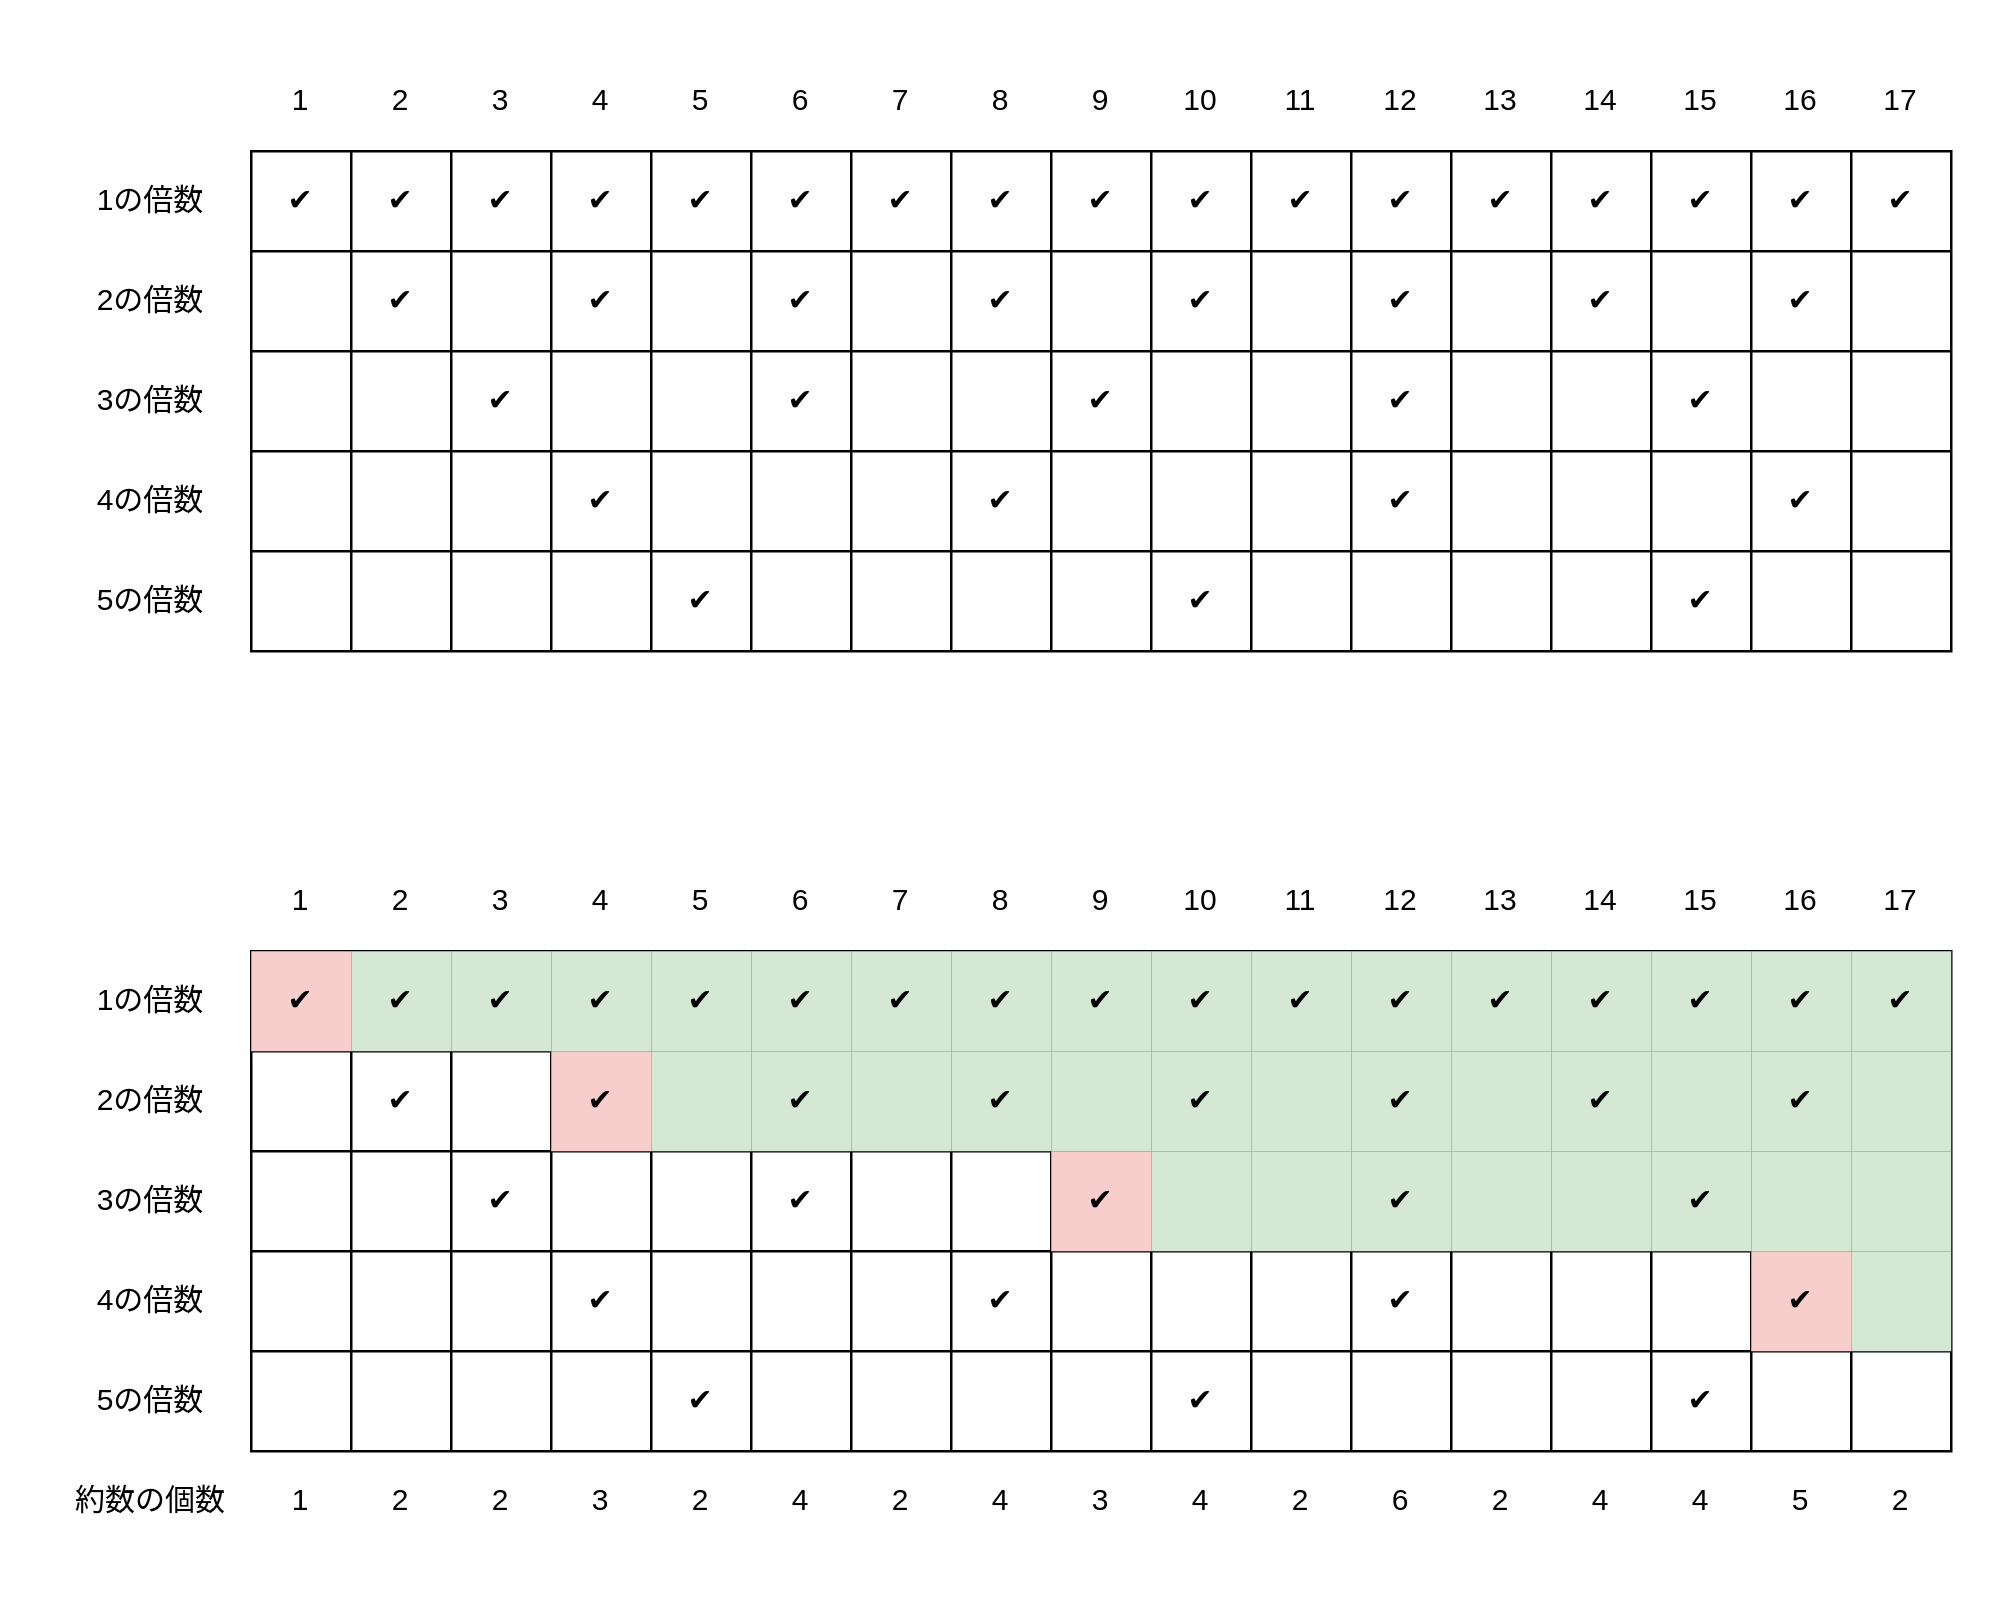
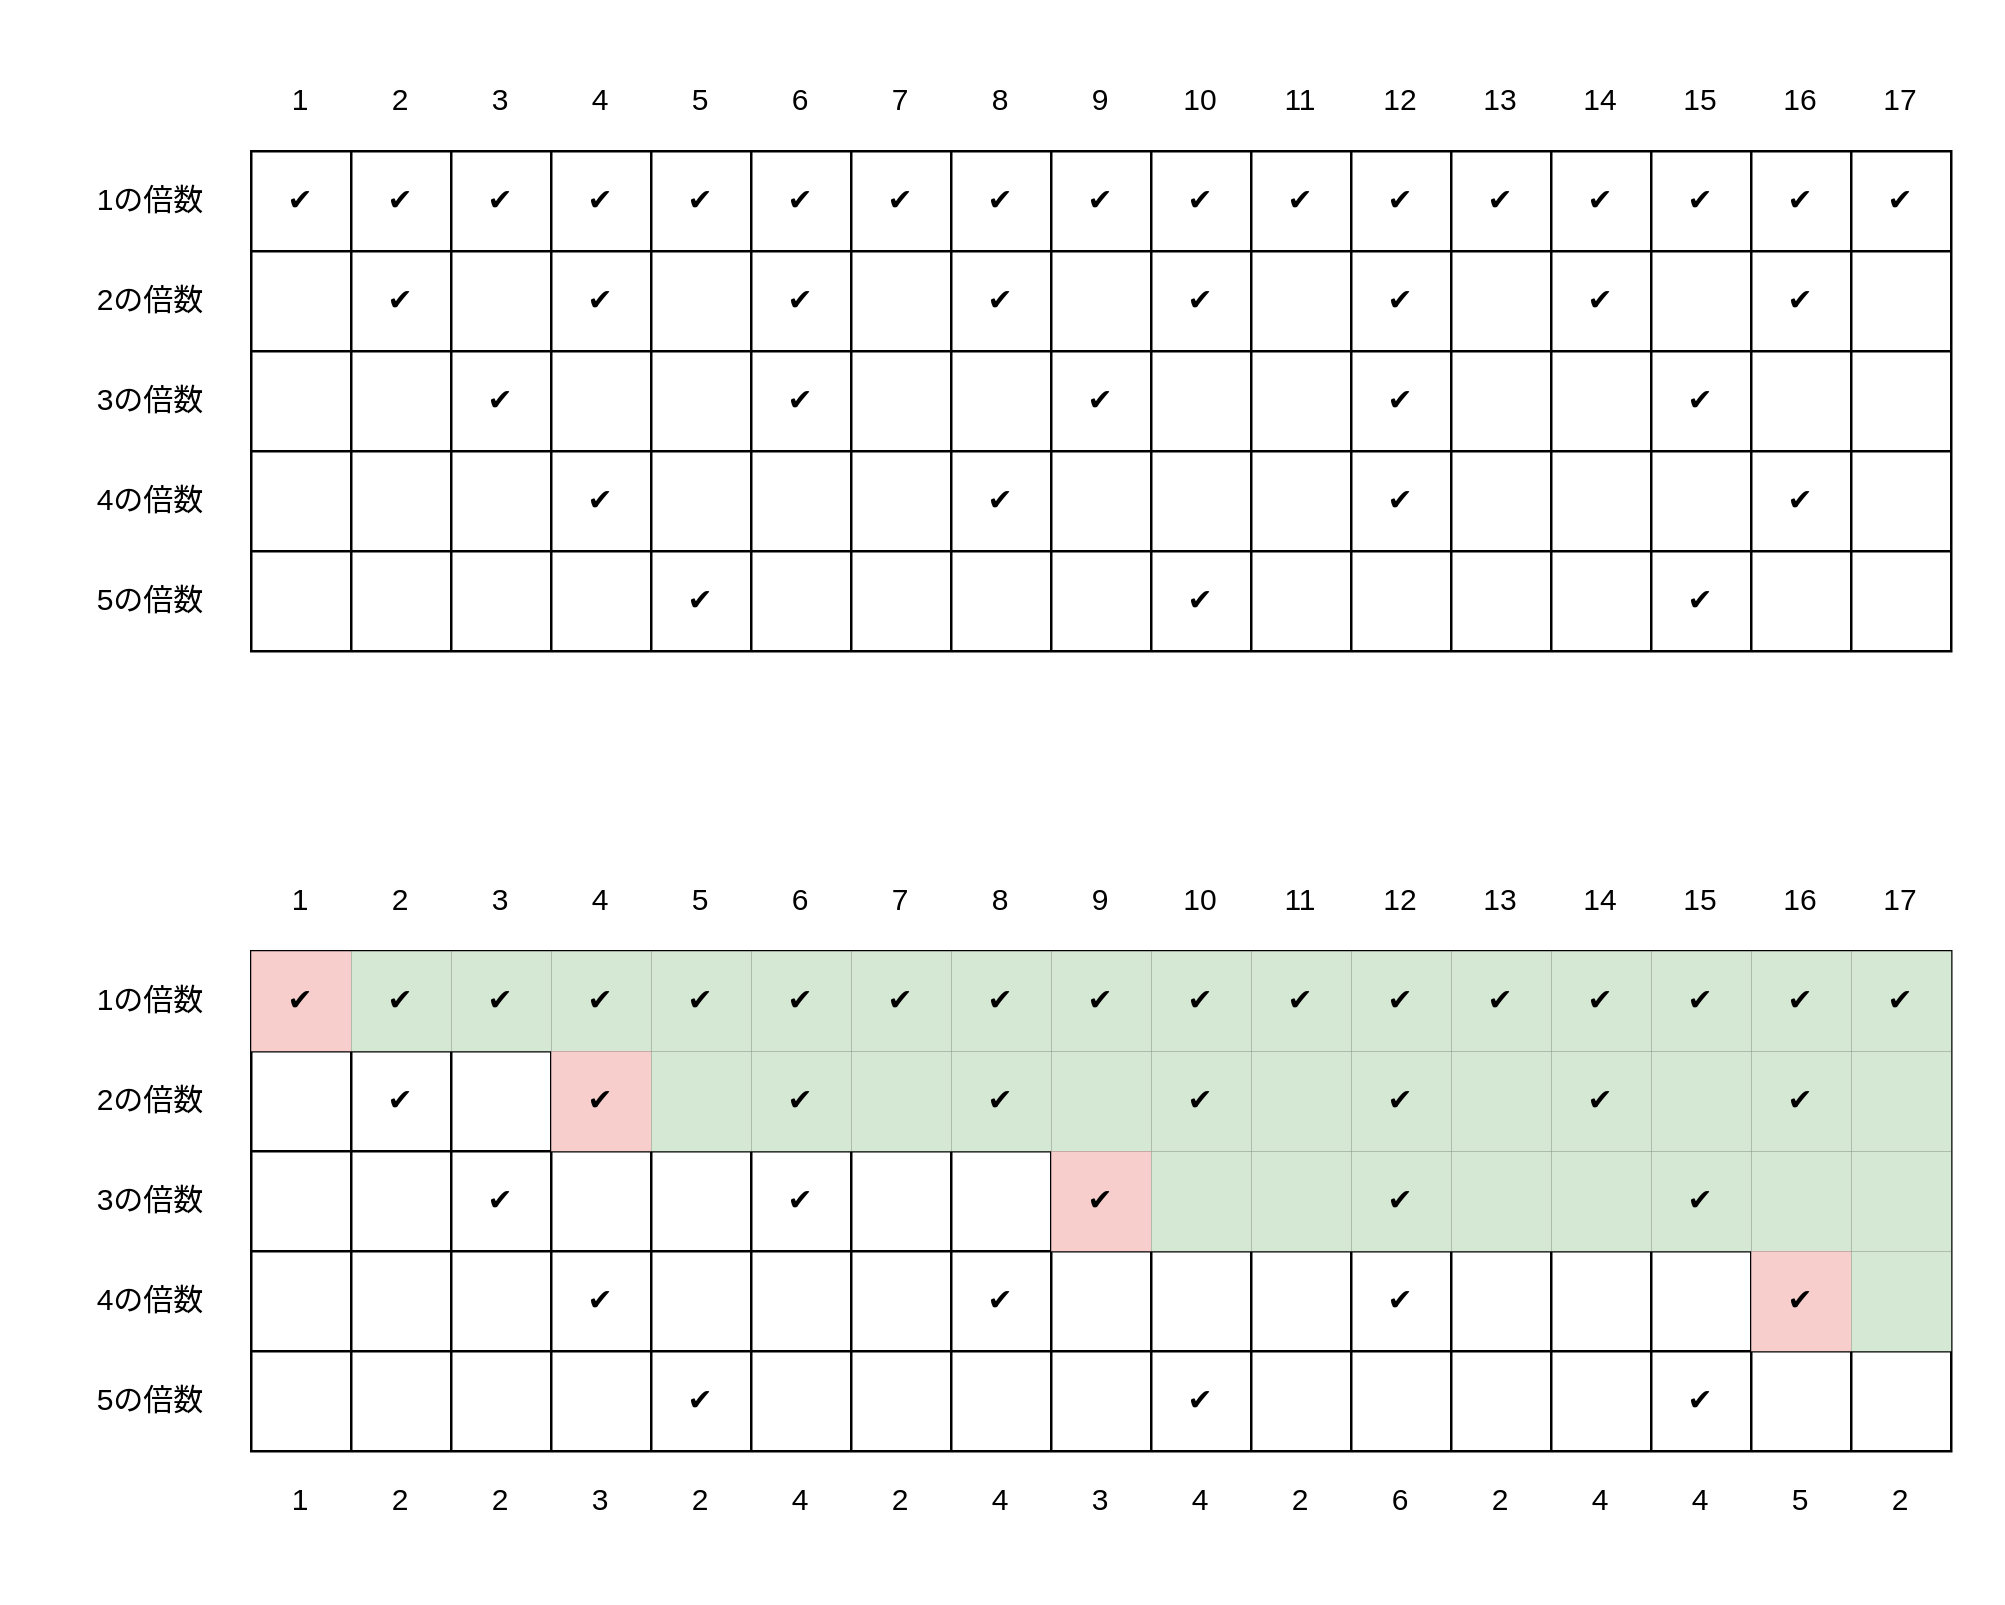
(151, 1501) -> none
